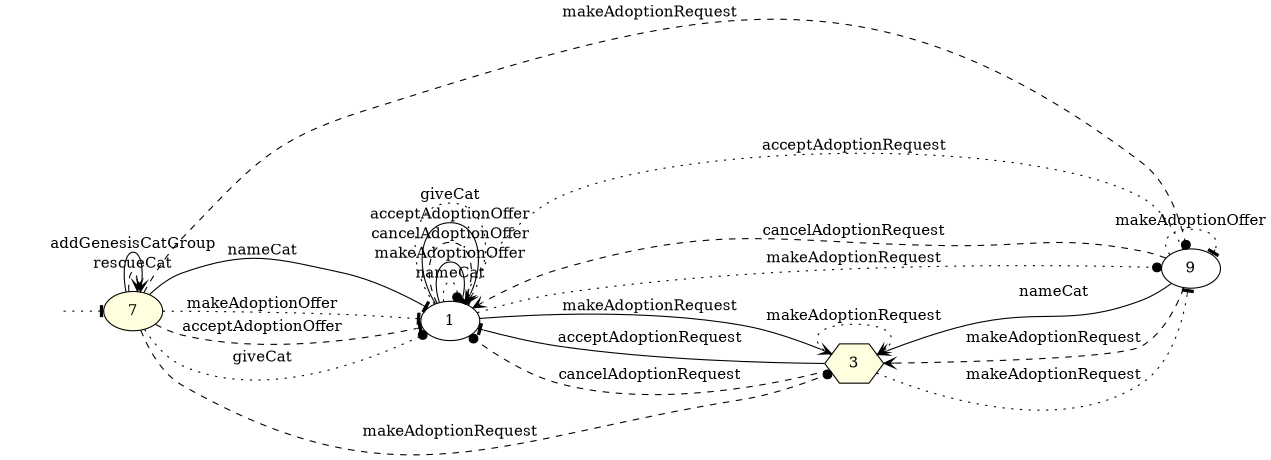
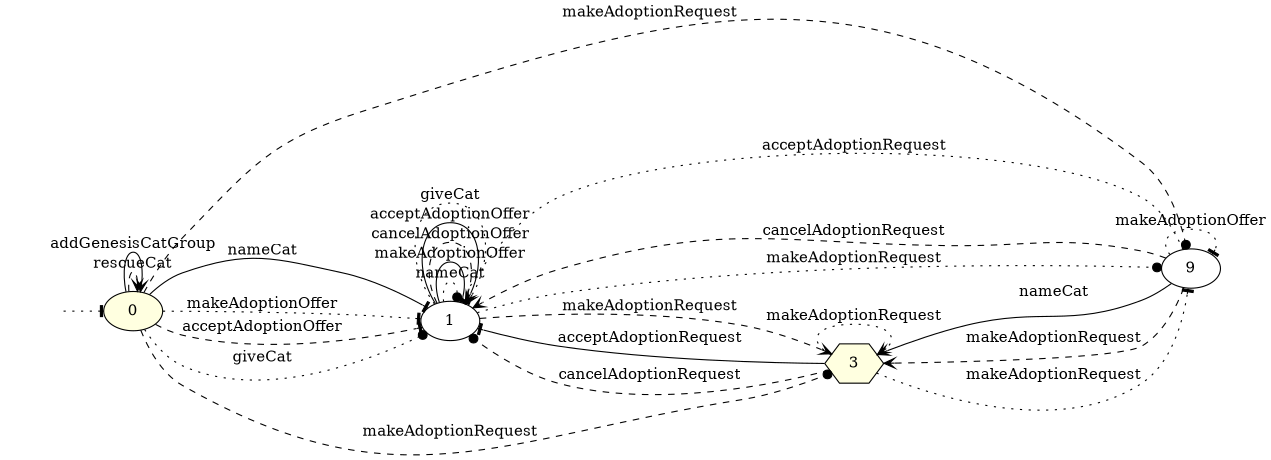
(133, 311) -> (133, 311)
(653, 316) -> (653, 316)
